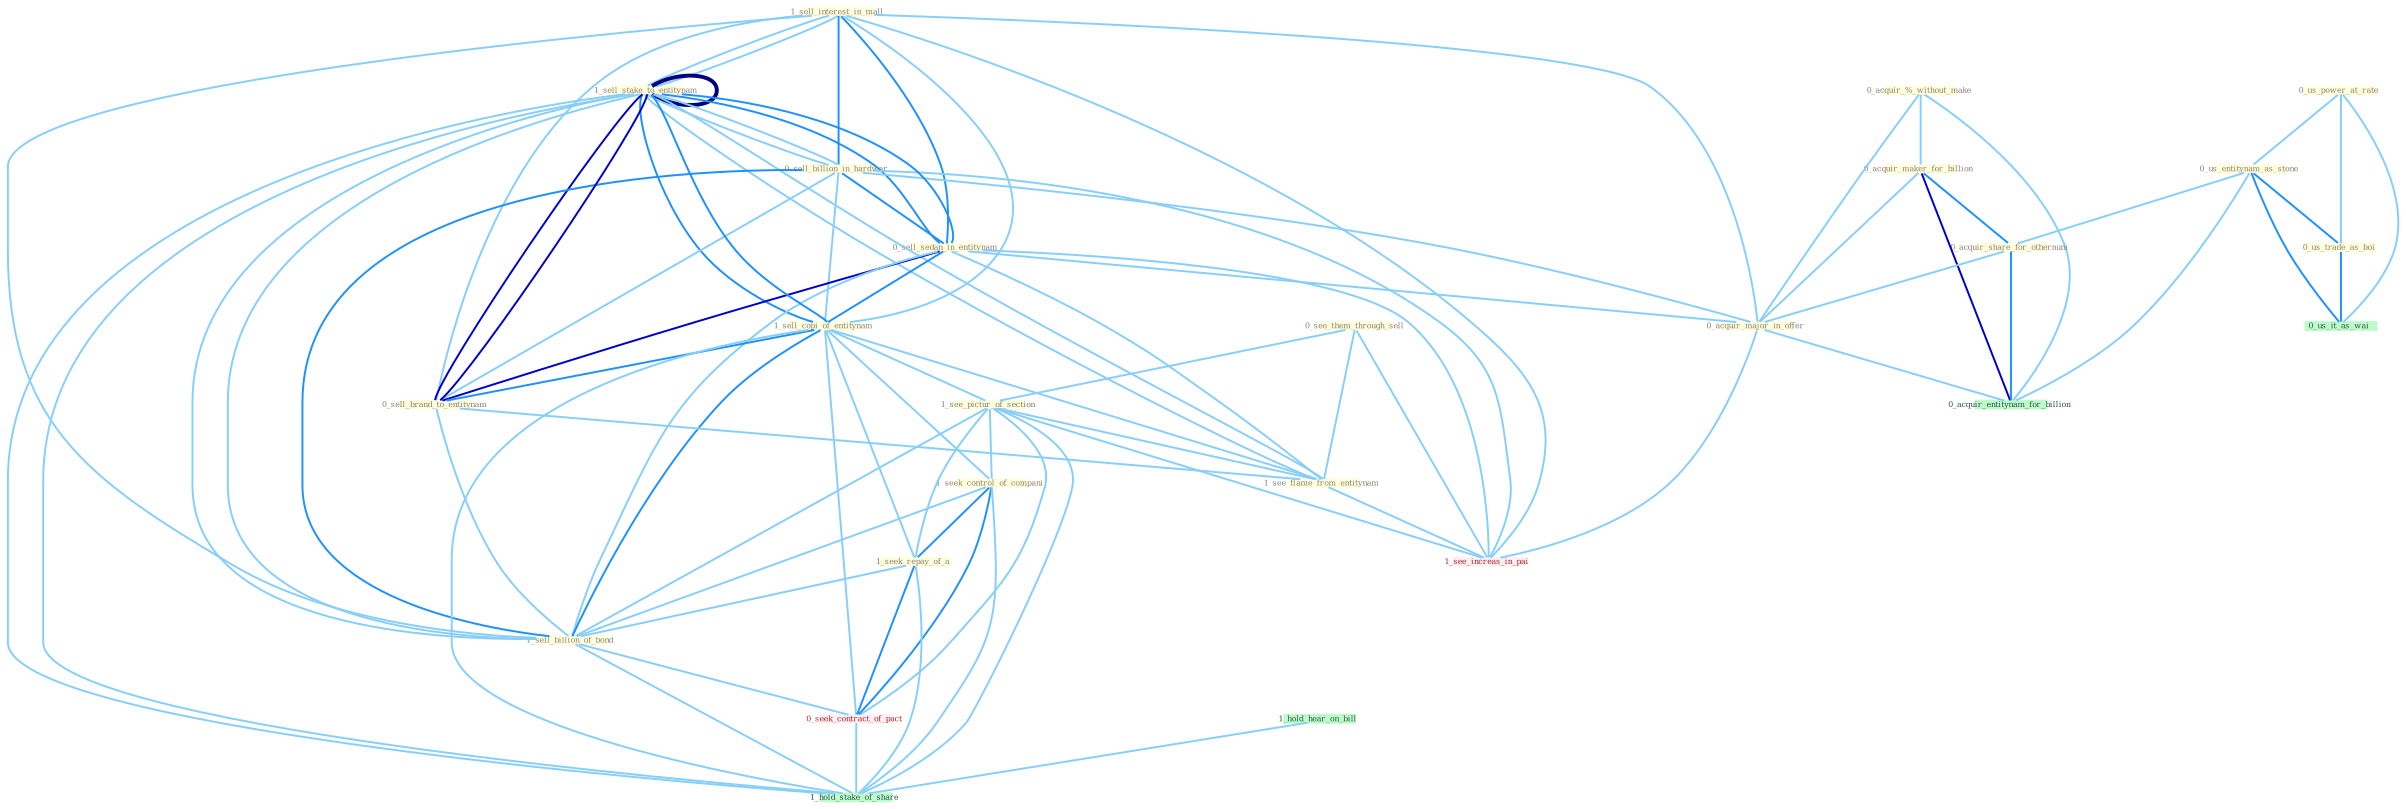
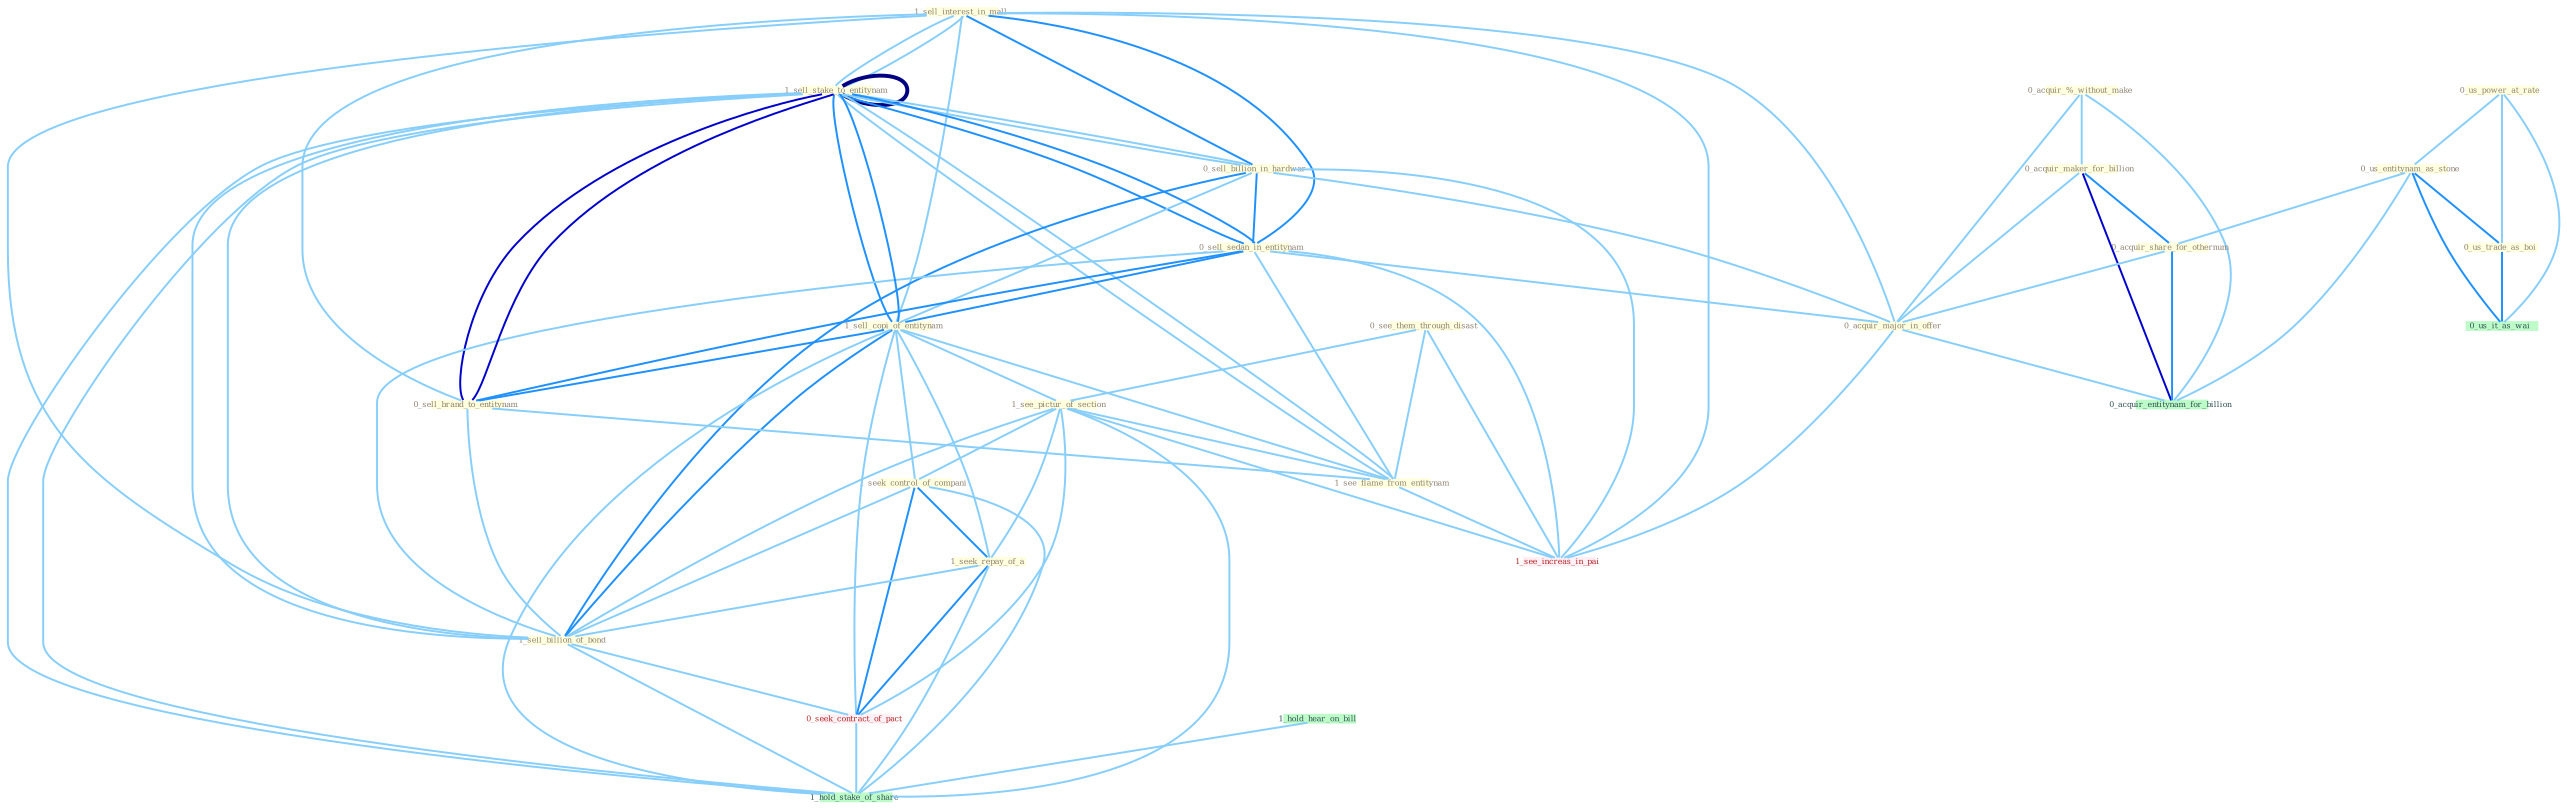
(638, 287) -> none
(690, 324) -> (800, 331)
(1355, 326) -> (1426, 326)
